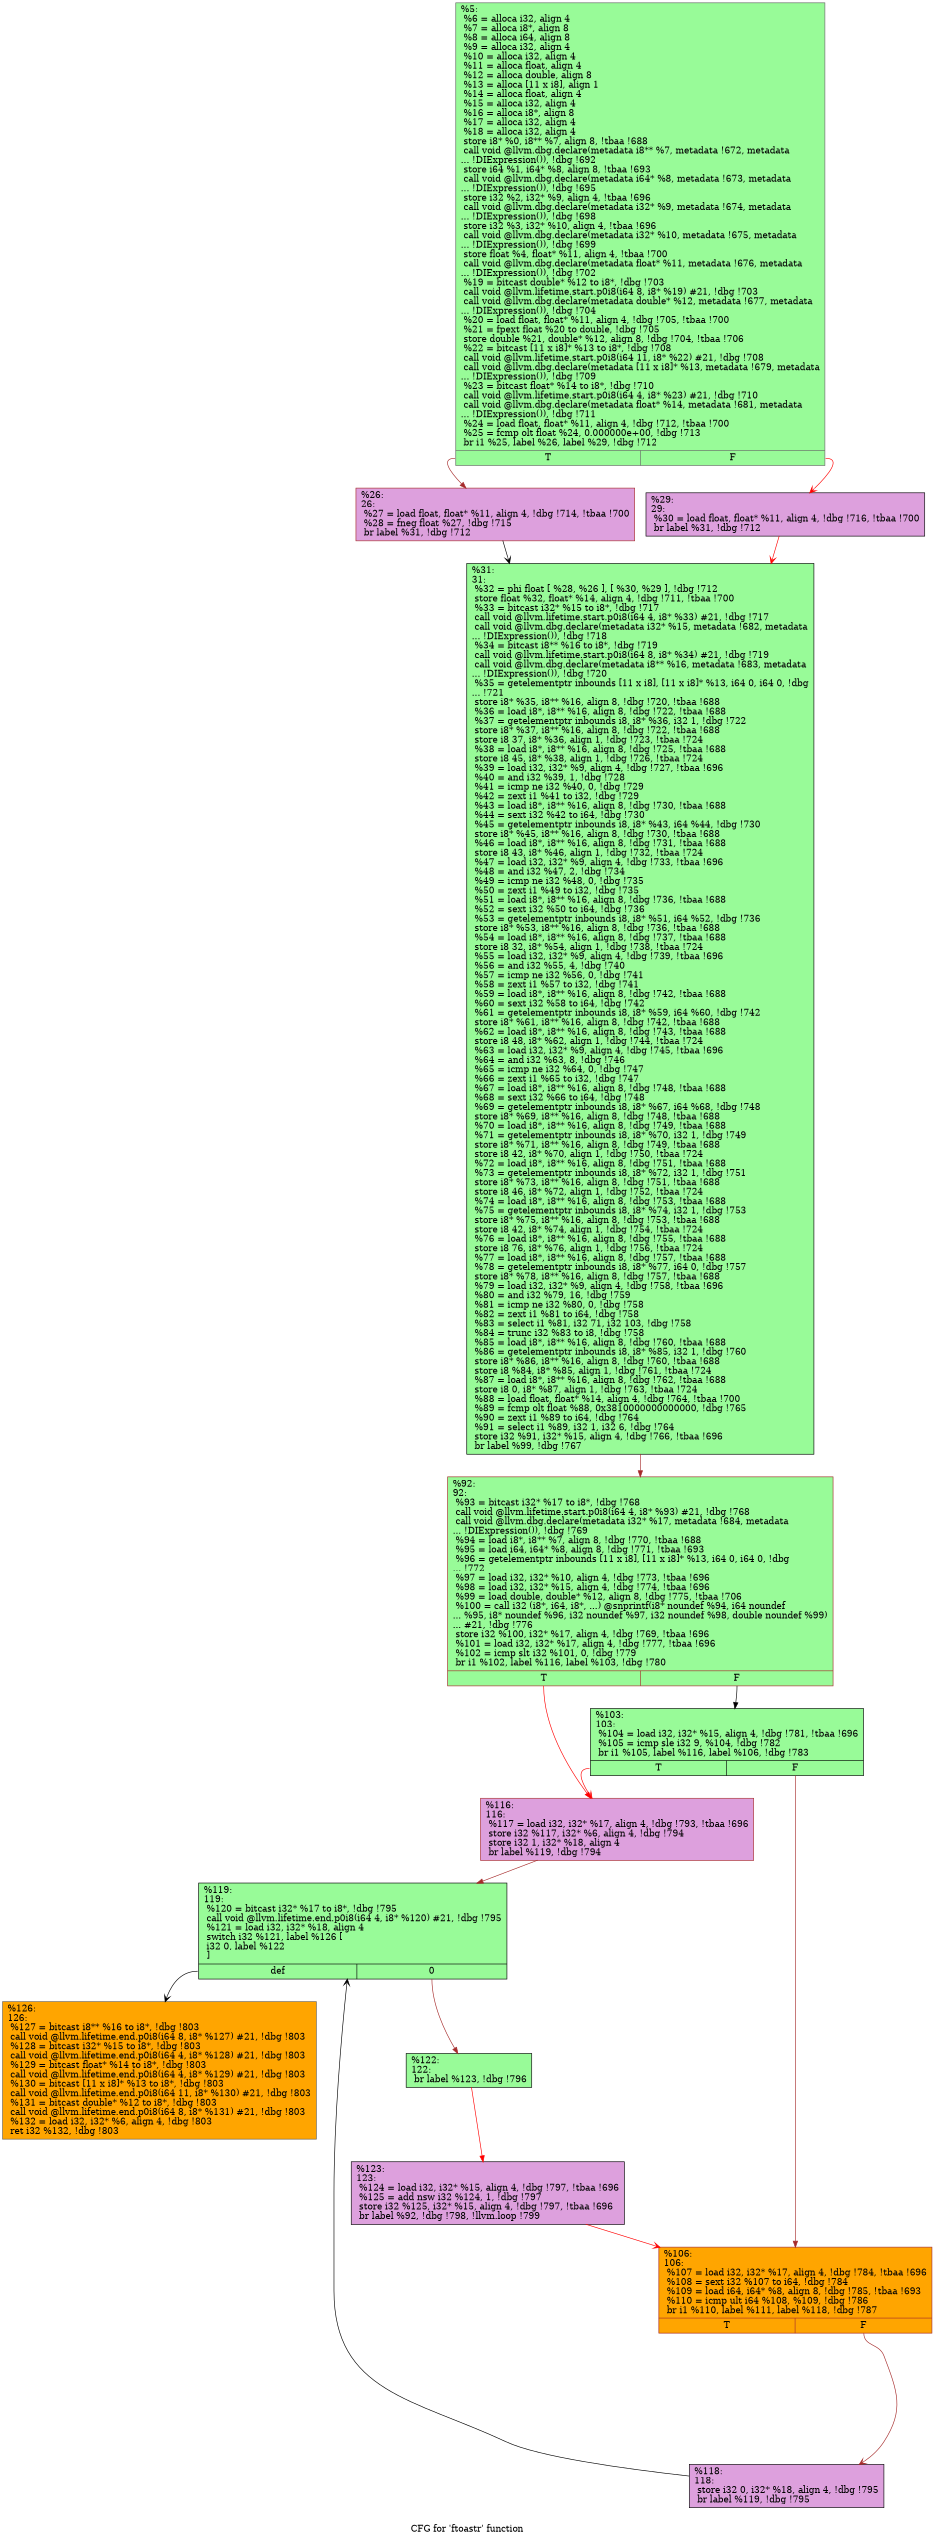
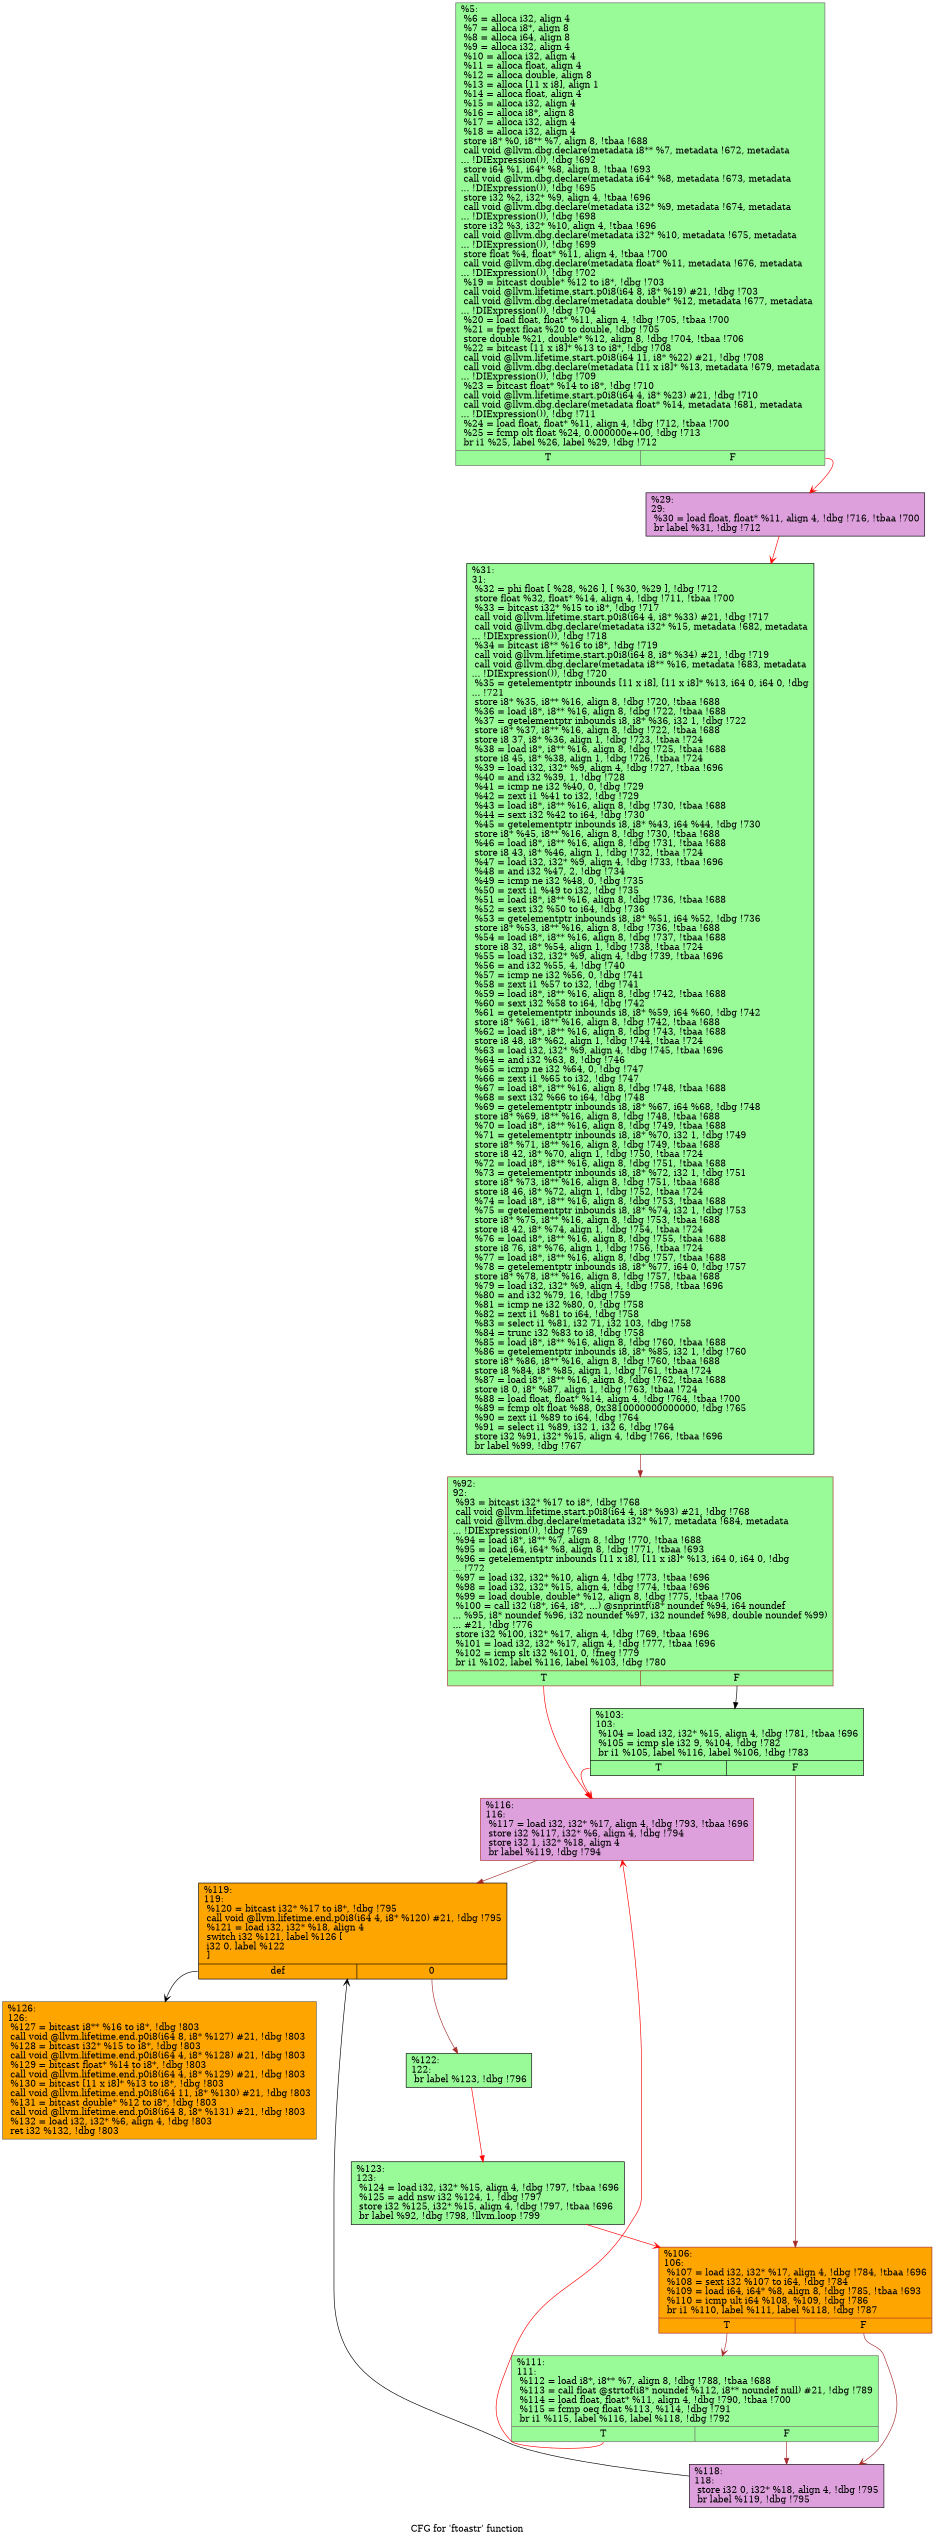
(495, 514) -> none
(545, 1654) -> (546, 1654)
(353, 1931) -> (353, 1931)
(488, 2193) -> (488, 2193)
none -> (695, 2399)
